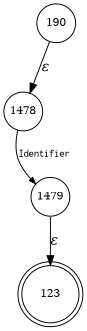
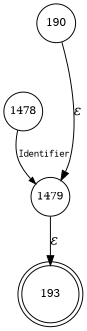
(42, 63) -> (73, 107)
(50, 294) -> (50, 294)
